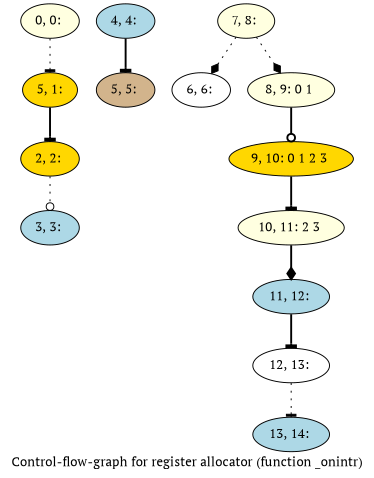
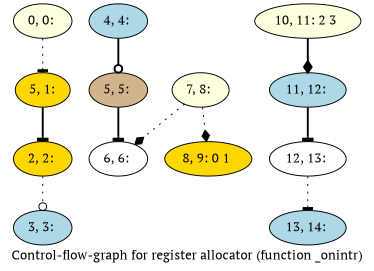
(126, 53) -> (118, 52)
(291, 90) -> (208, 159)
none -> (118, 122)
(291, 159) -> none
